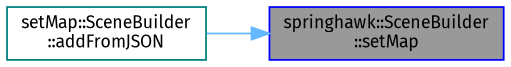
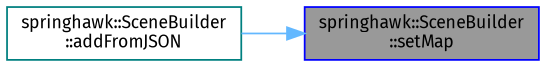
(107, 33) -> (124, 33)
